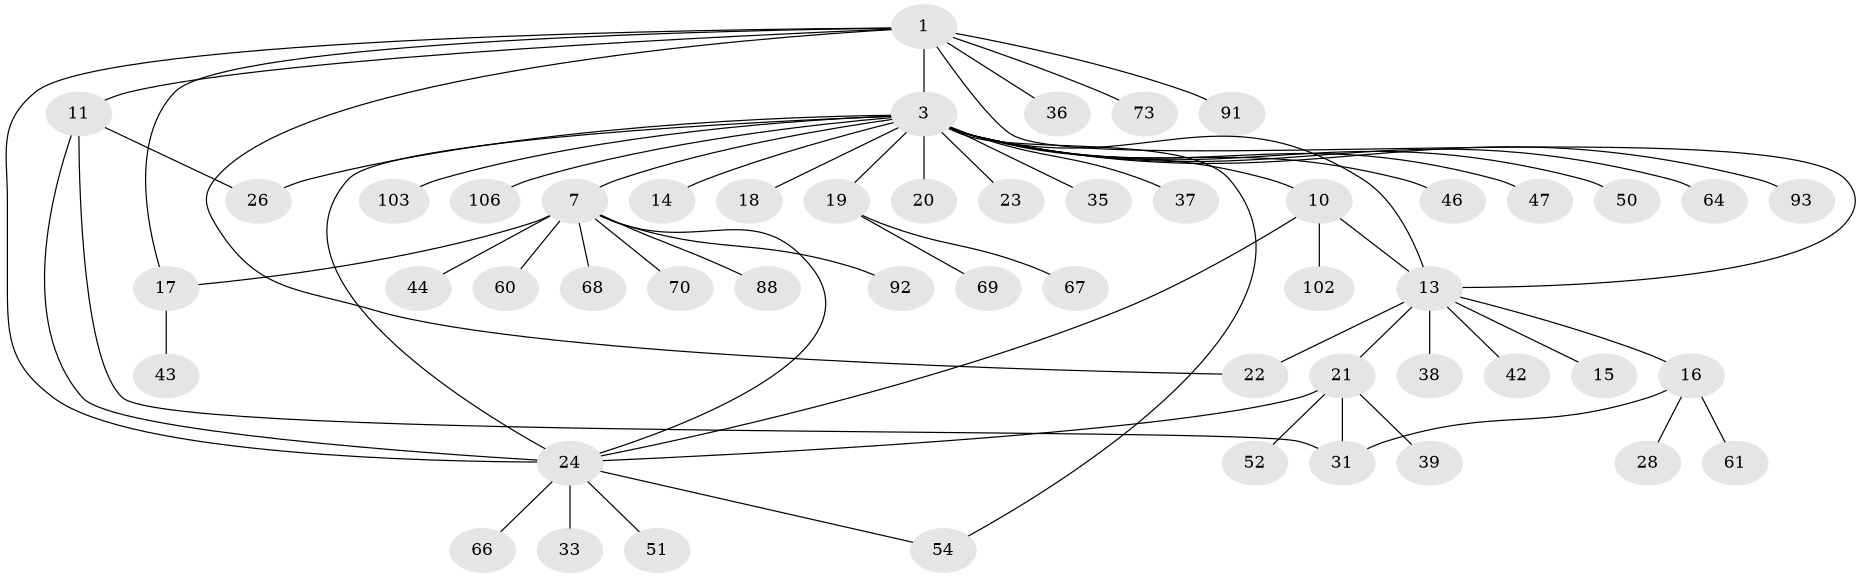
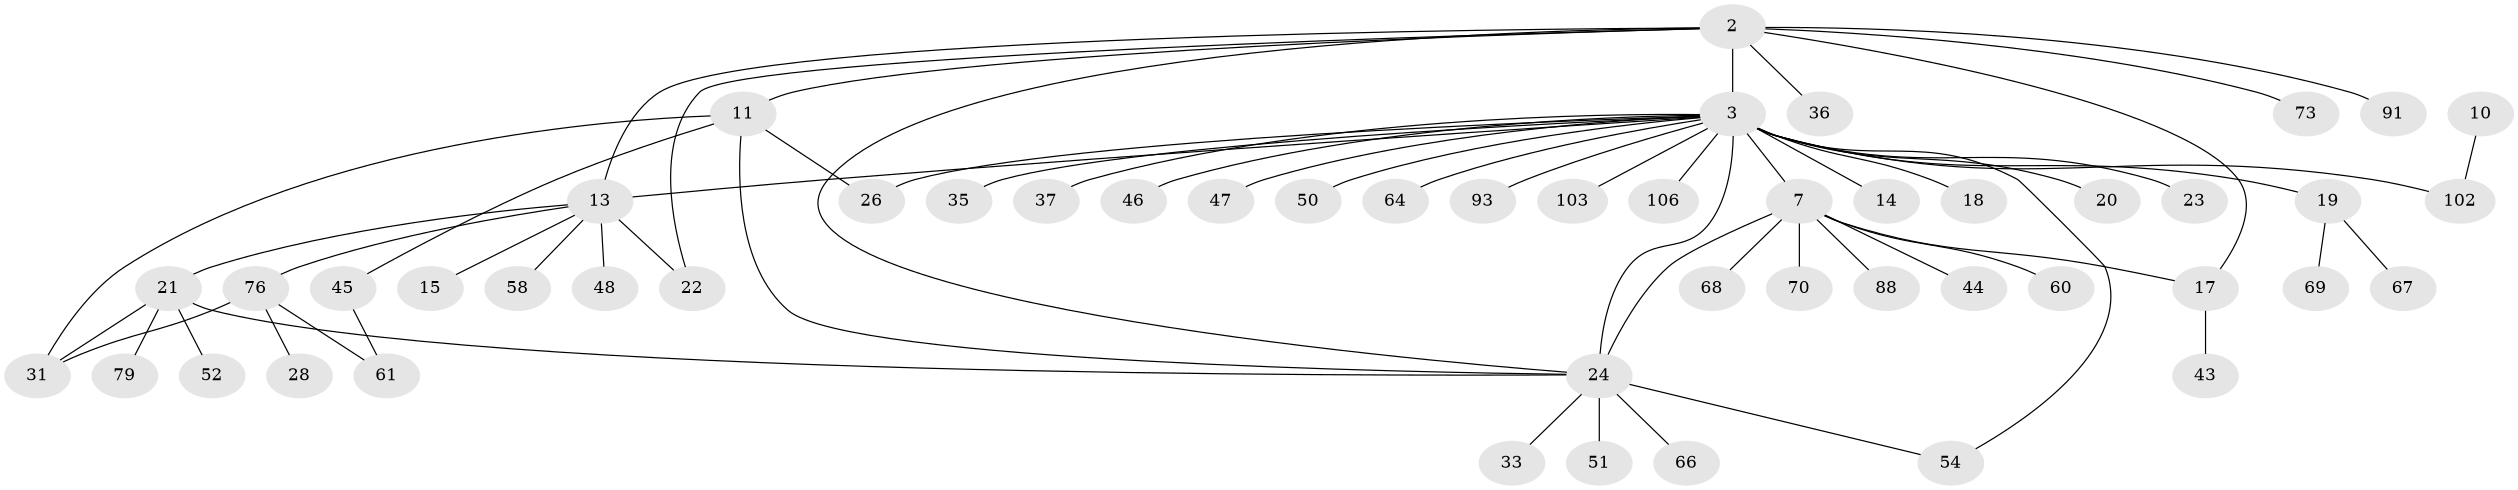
(924, 27) -> (1733, 27)
(1122, 158) -> (2194, 165)
(1375, 245) -> none
none -> (343, 289)
(901, 289) -> none
(995, 355) -> none
(1430, 376) -> (518, 289)
(1517, 376) -> (605, 289)
(1692, 376) -> (256, 289)
(1430, 463) -> (125, 376)
